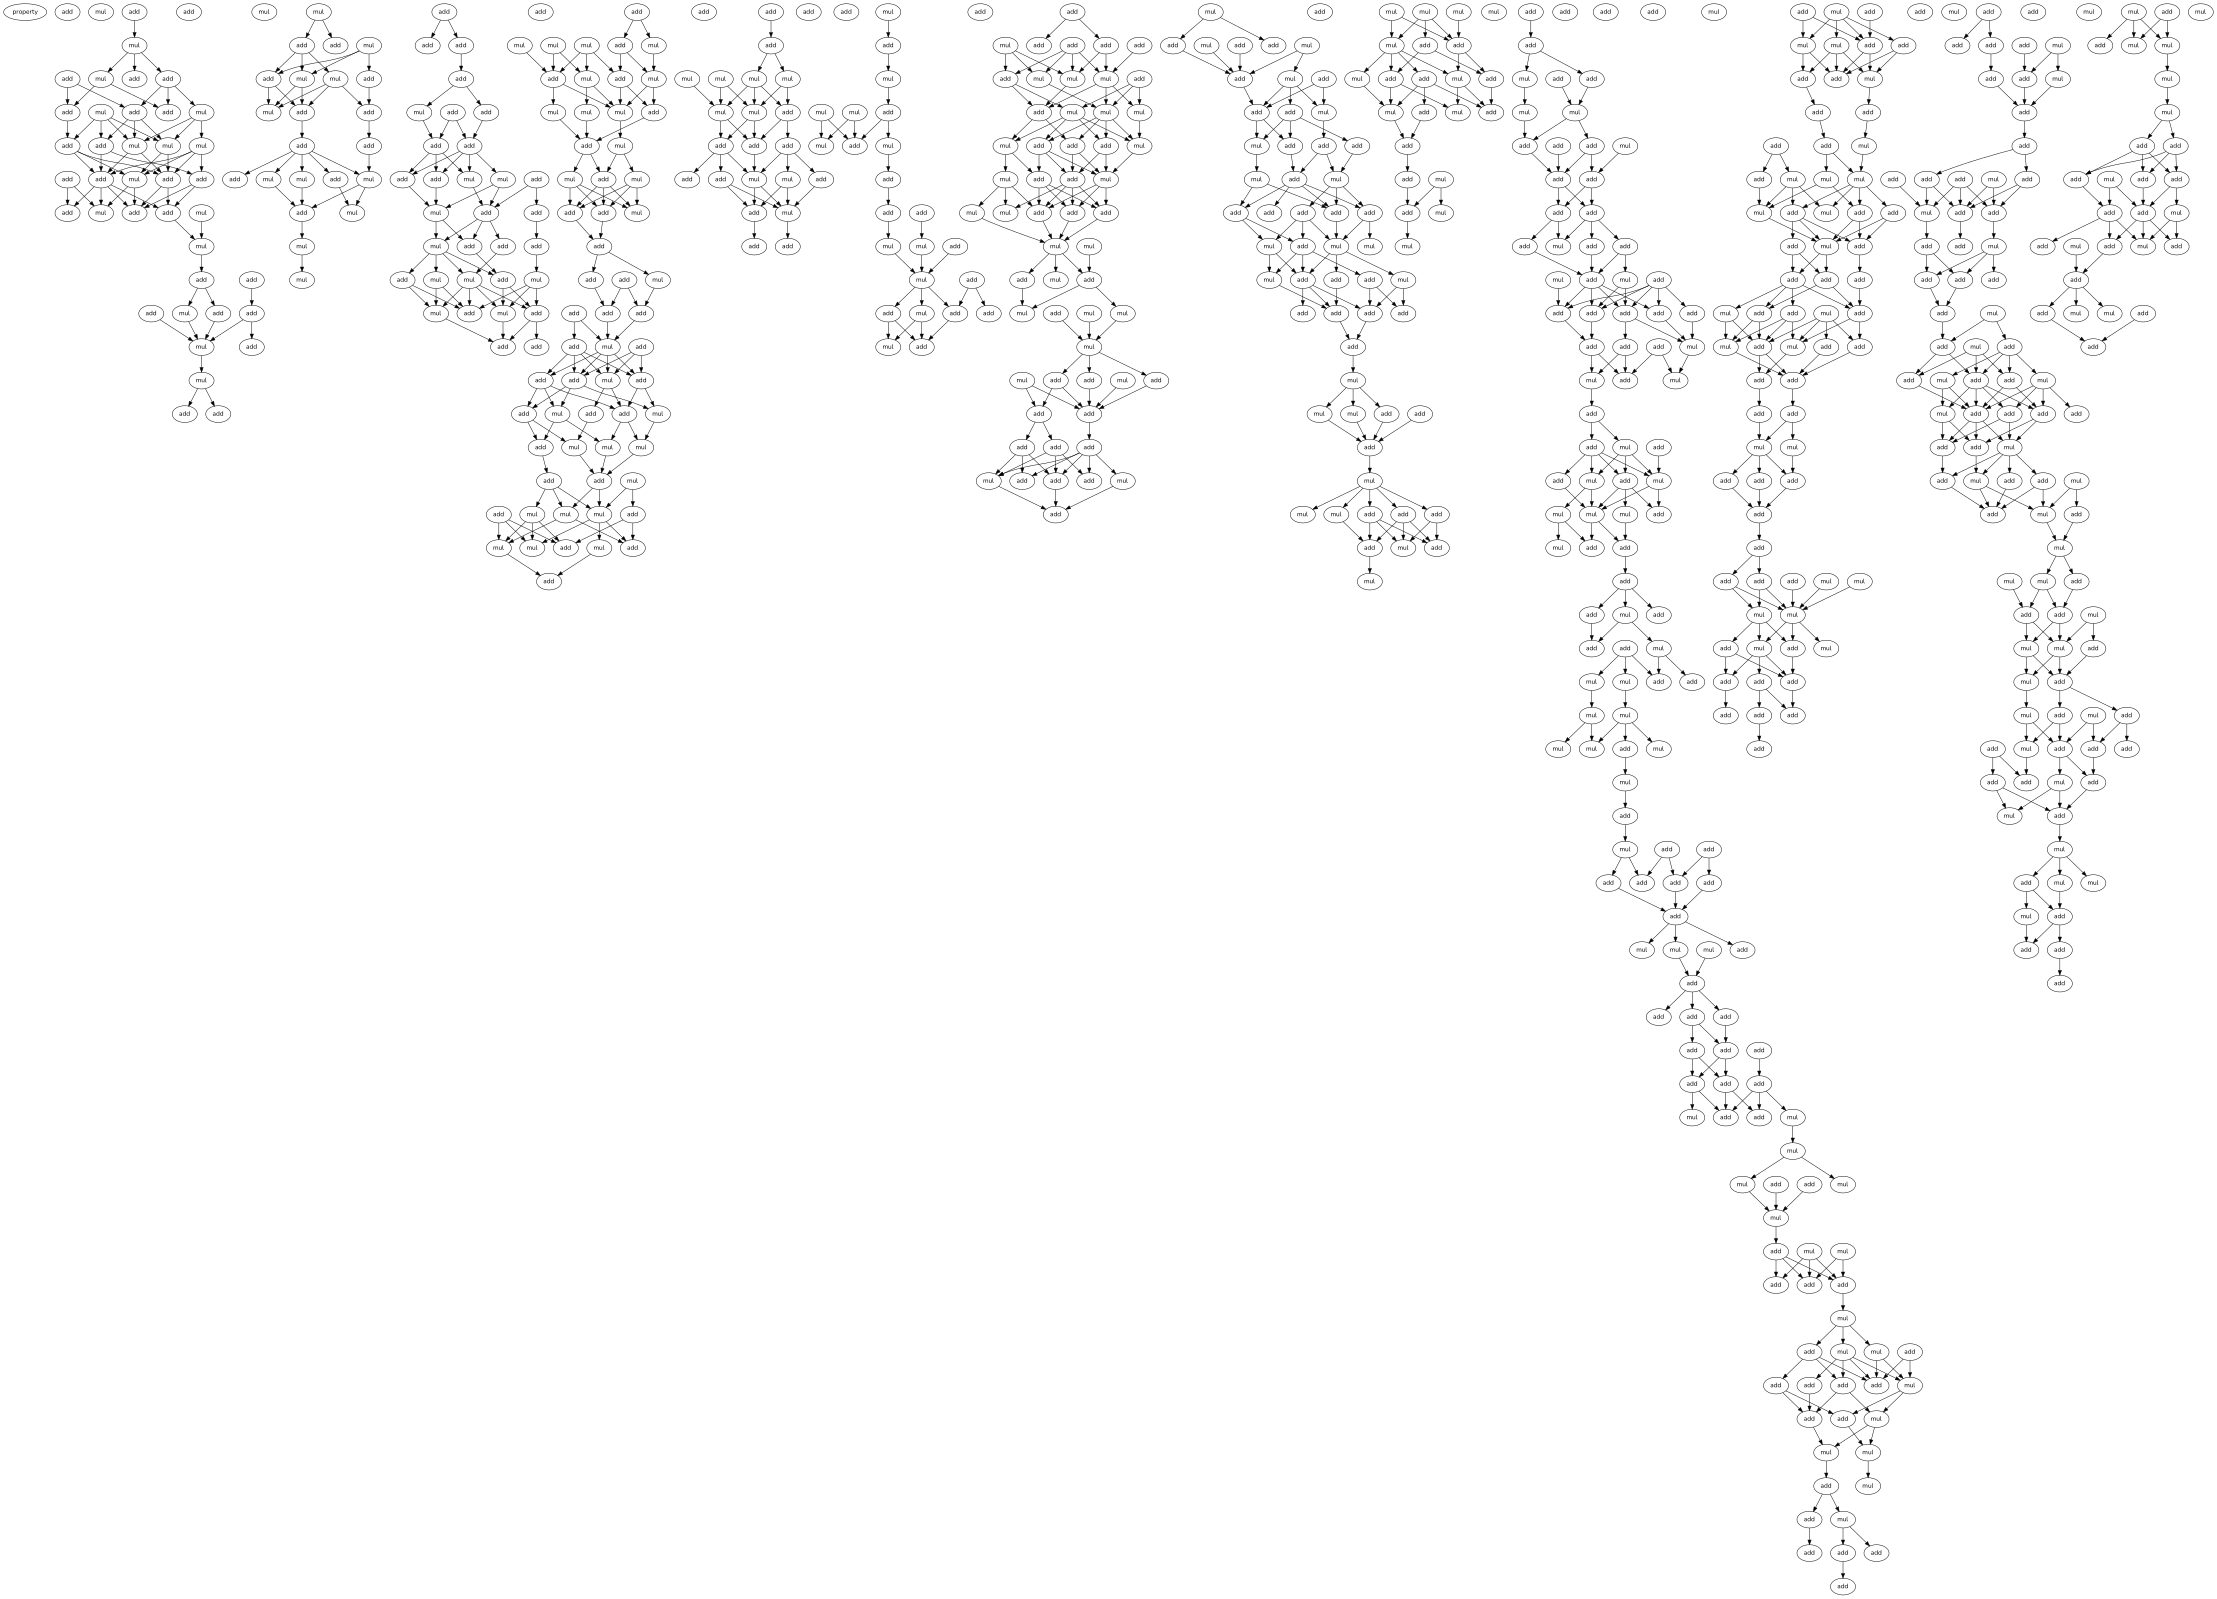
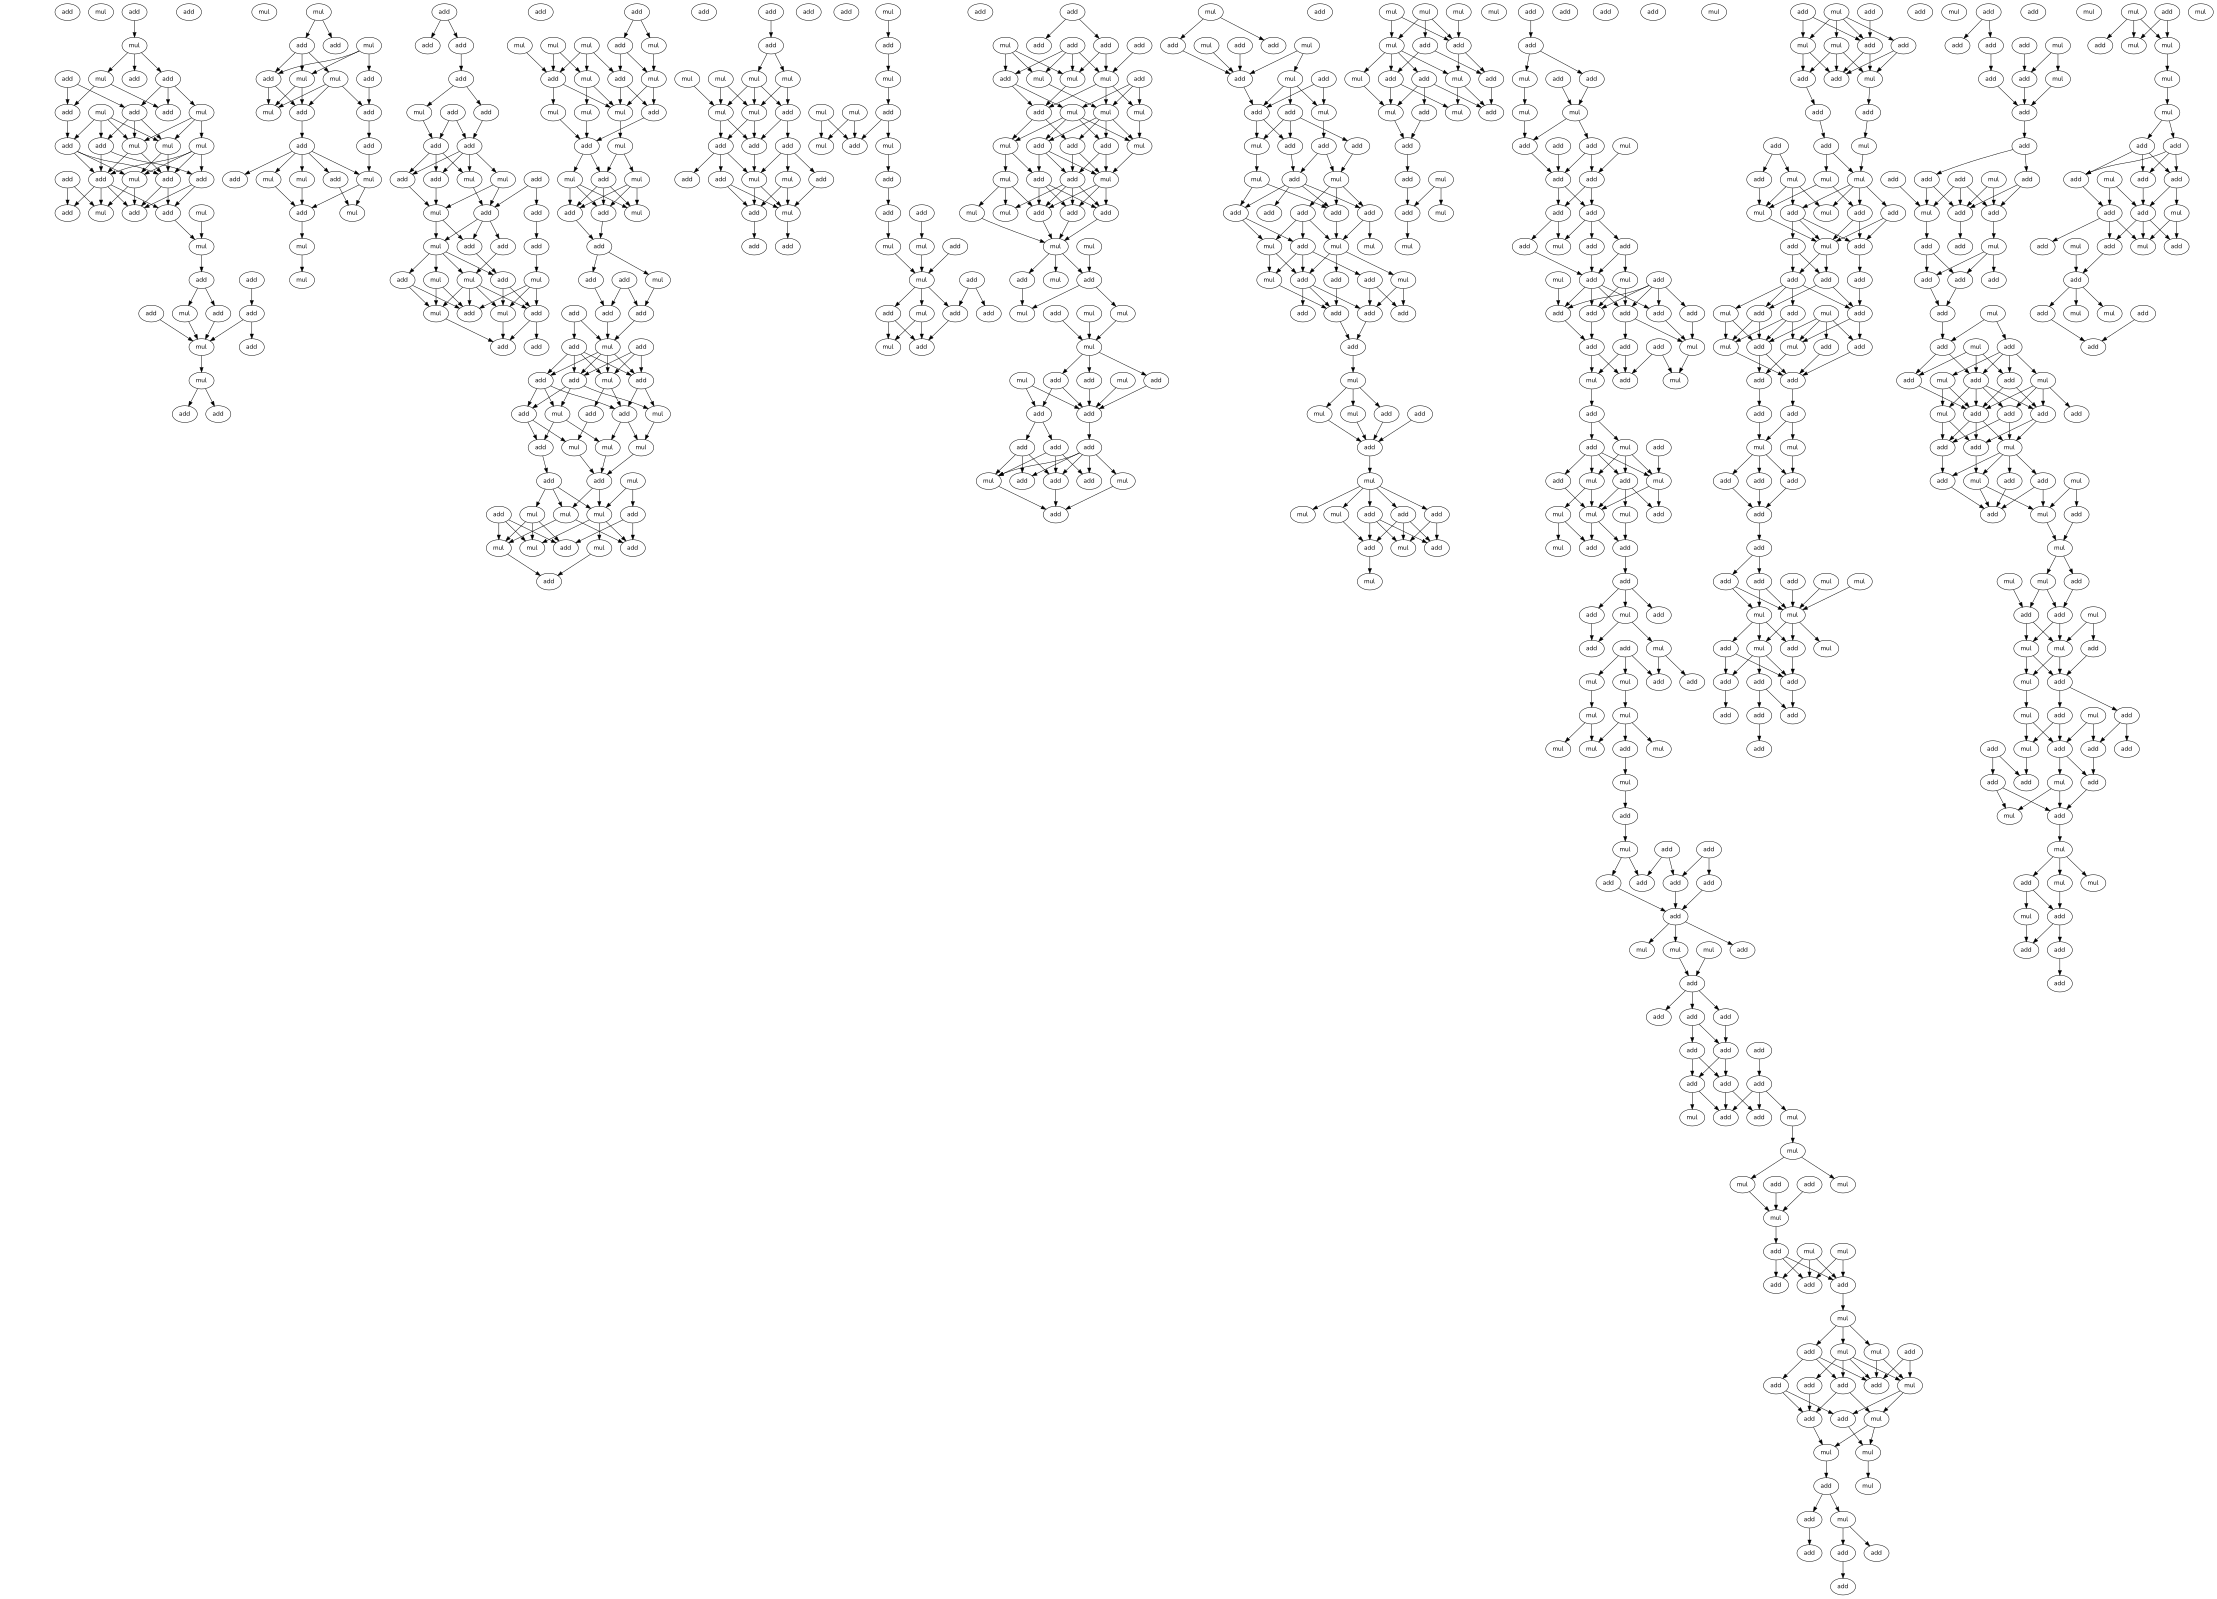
(25, 12) -> none
